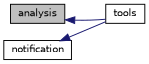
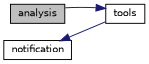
(90, 20) -> (81, 7)
